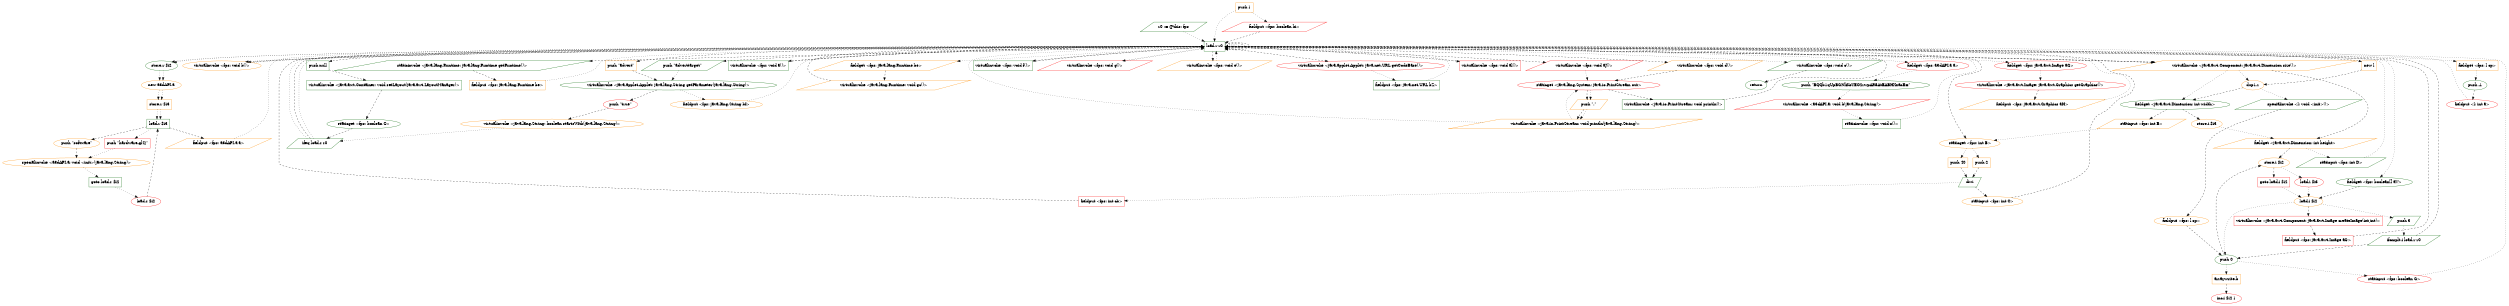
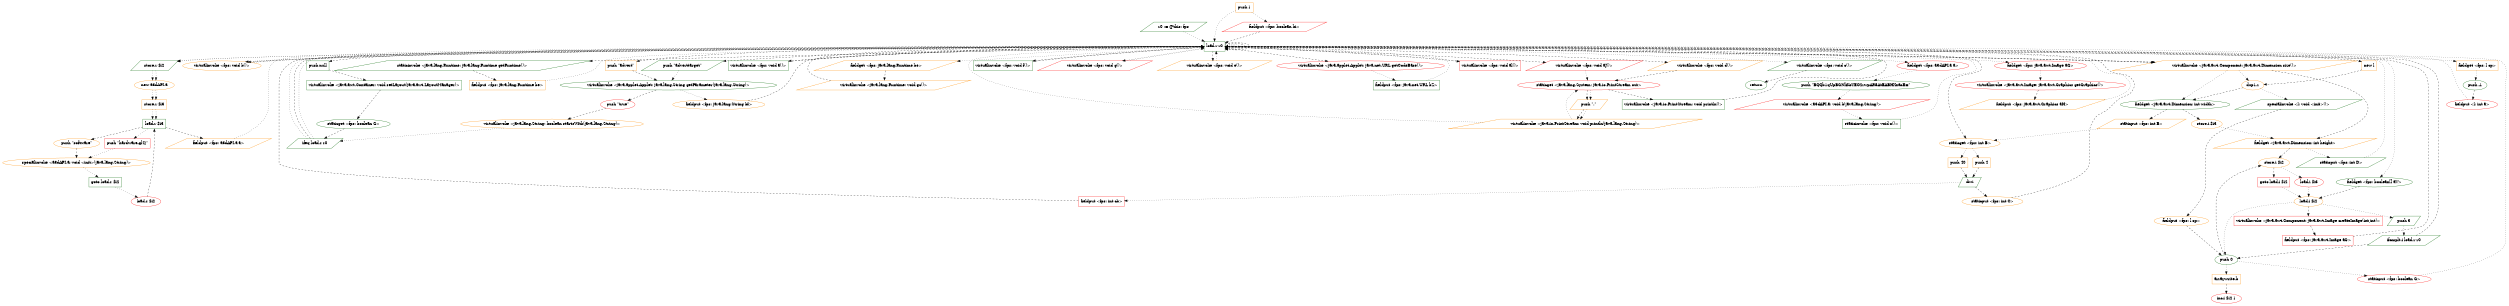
(966, 52) -> (967, 52)
(162, 66) -> (154, 66)
(1982, 163) -> (1982, 163)
